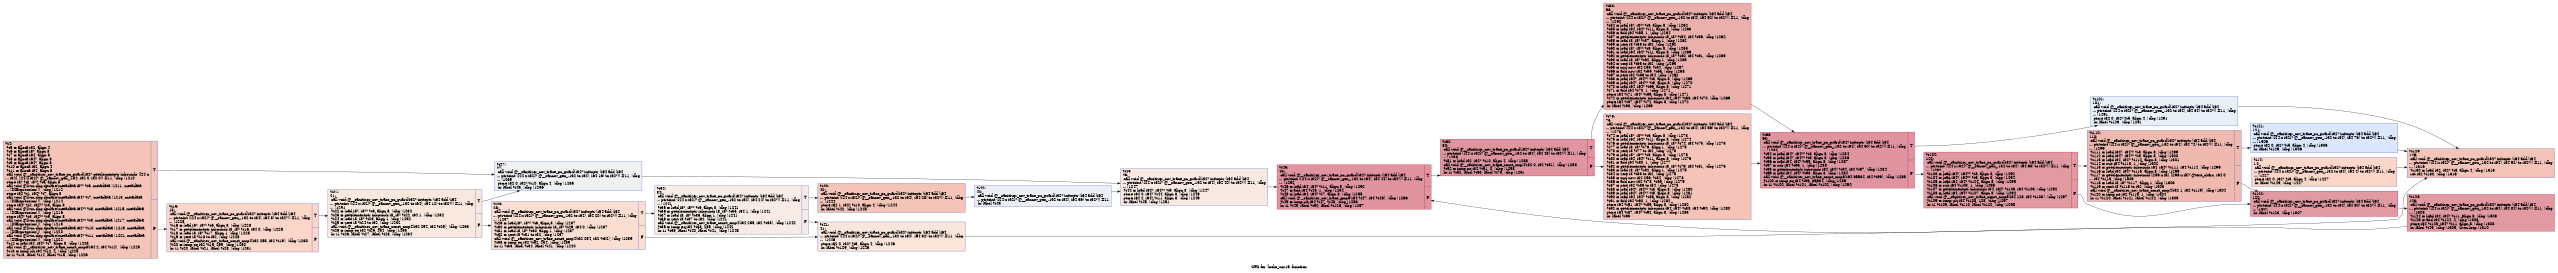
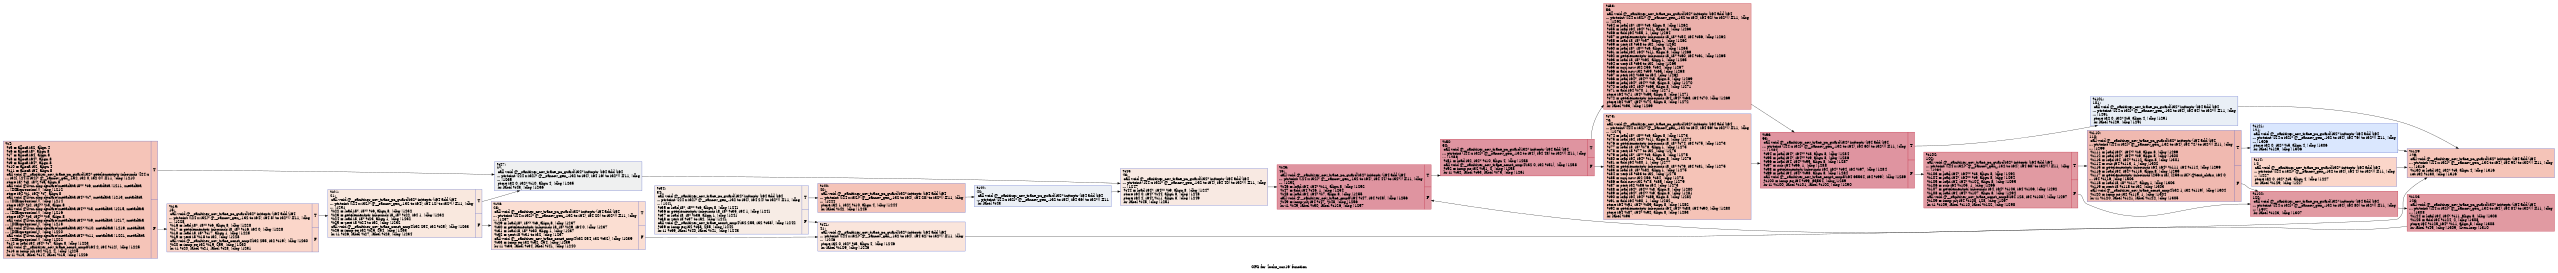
(649, 214) -> none
